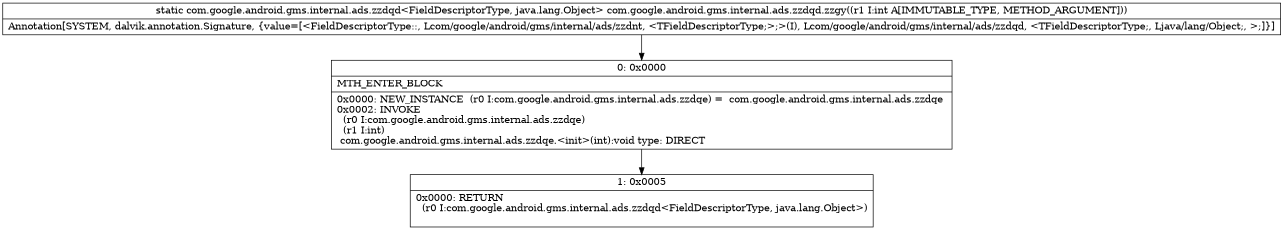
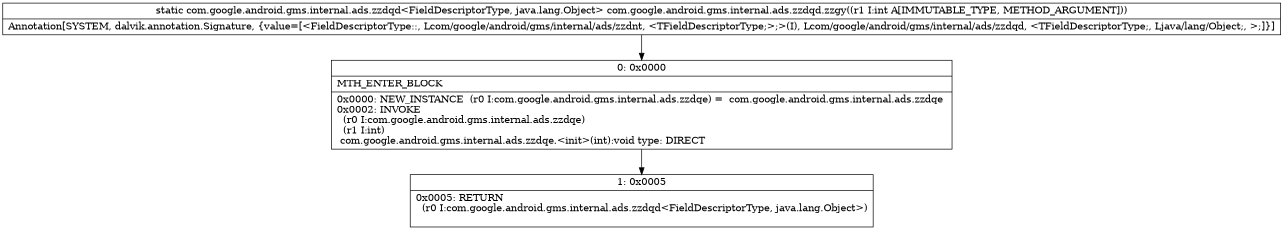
(463, 198) -> (463, 198)
